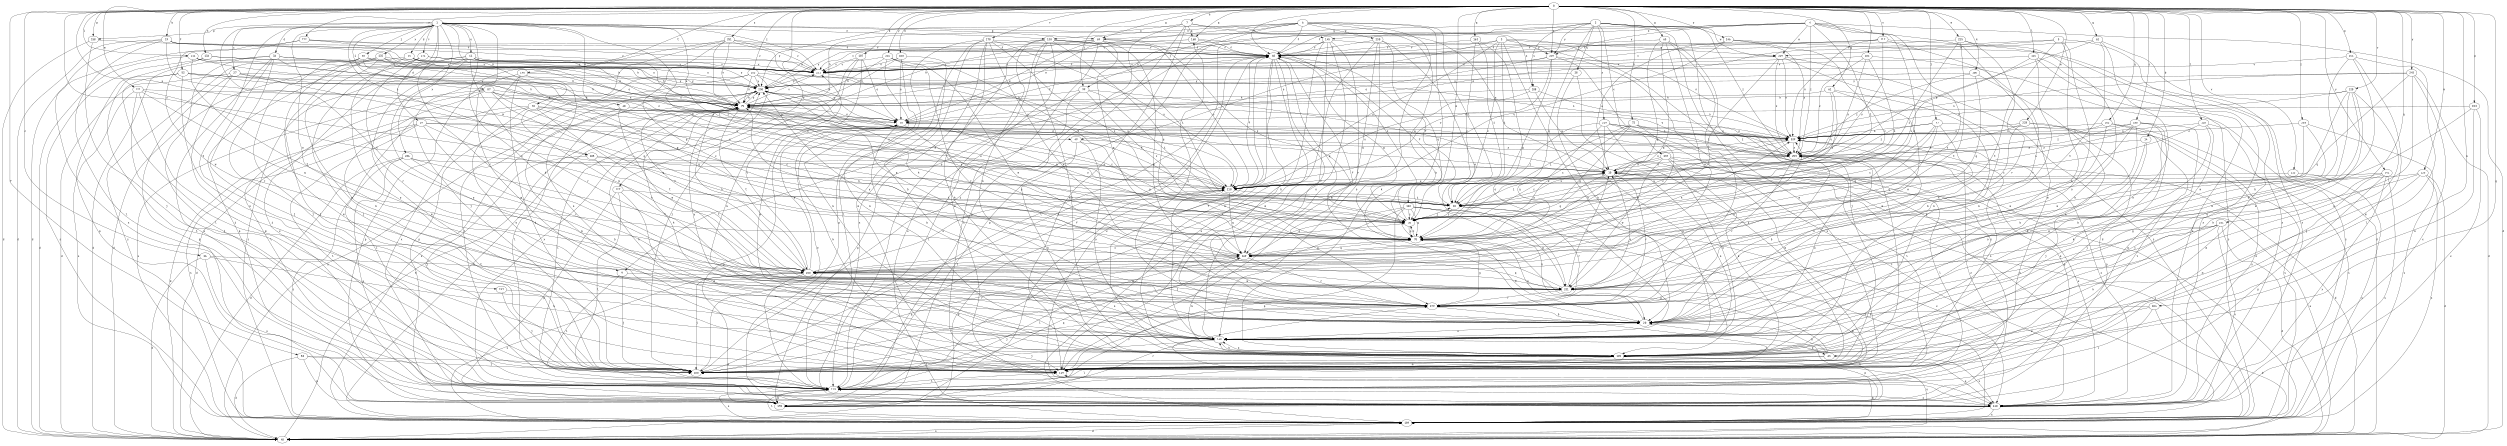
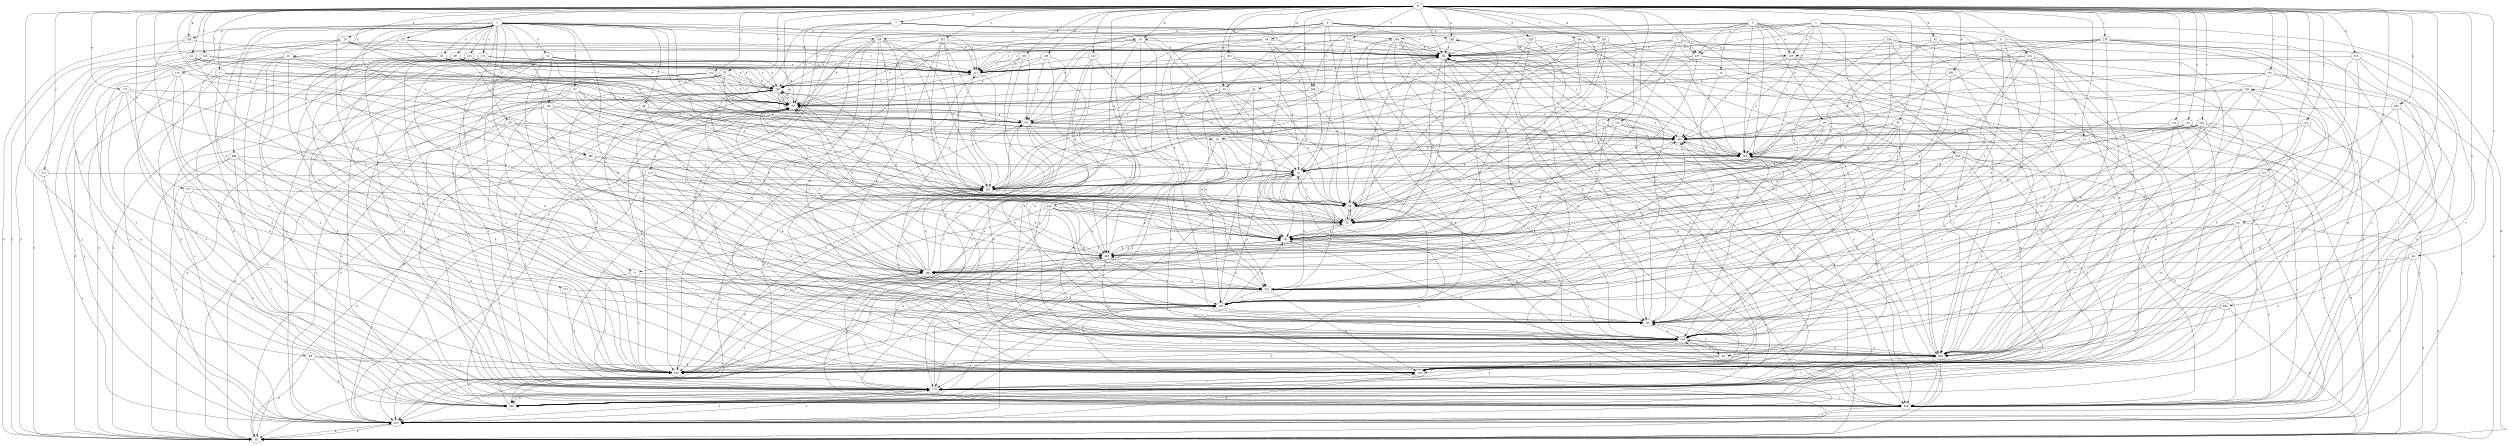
(1339, 31) -> none
